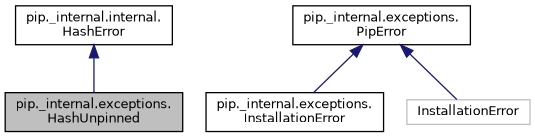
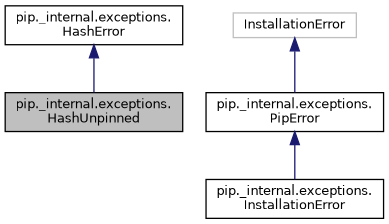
(94, 25) -> (94, 25)
(433, 77) -> (295, 72)
